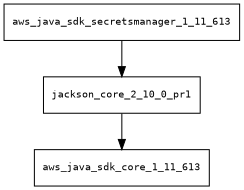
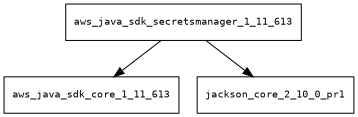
(122, 126) -> (142, 56)
